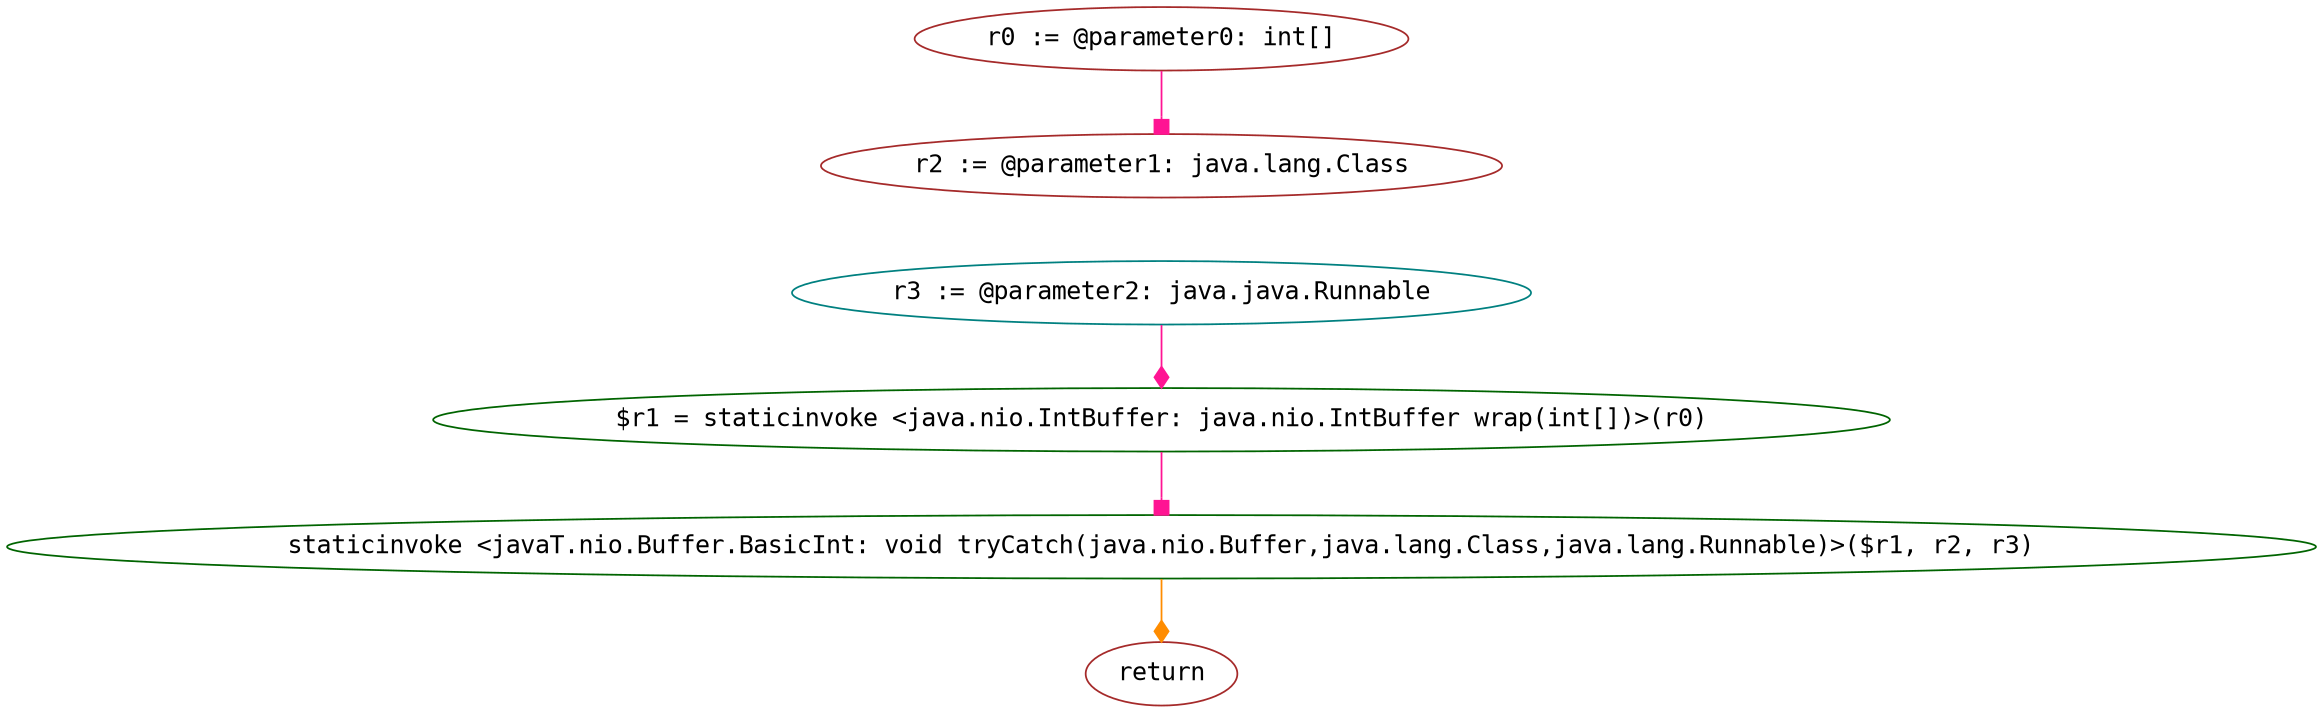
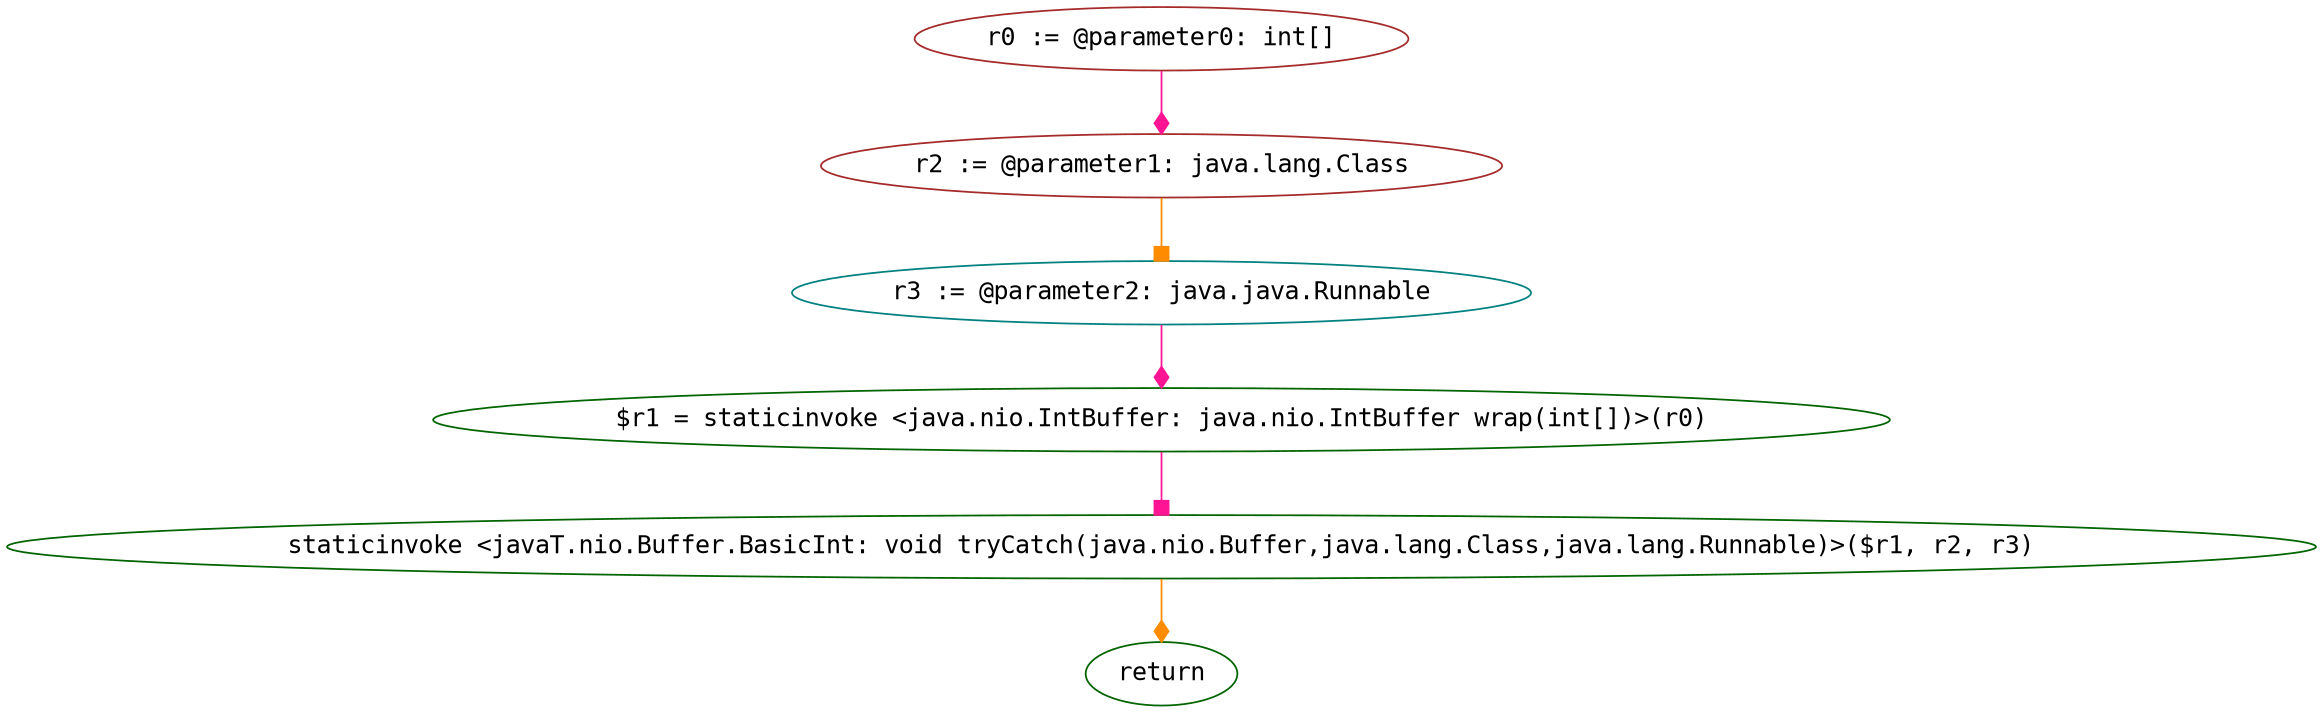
(1162, 94) -> (1162, 94)
none -> (1162, 221)
(1162, 674) -> (1162, 674)
